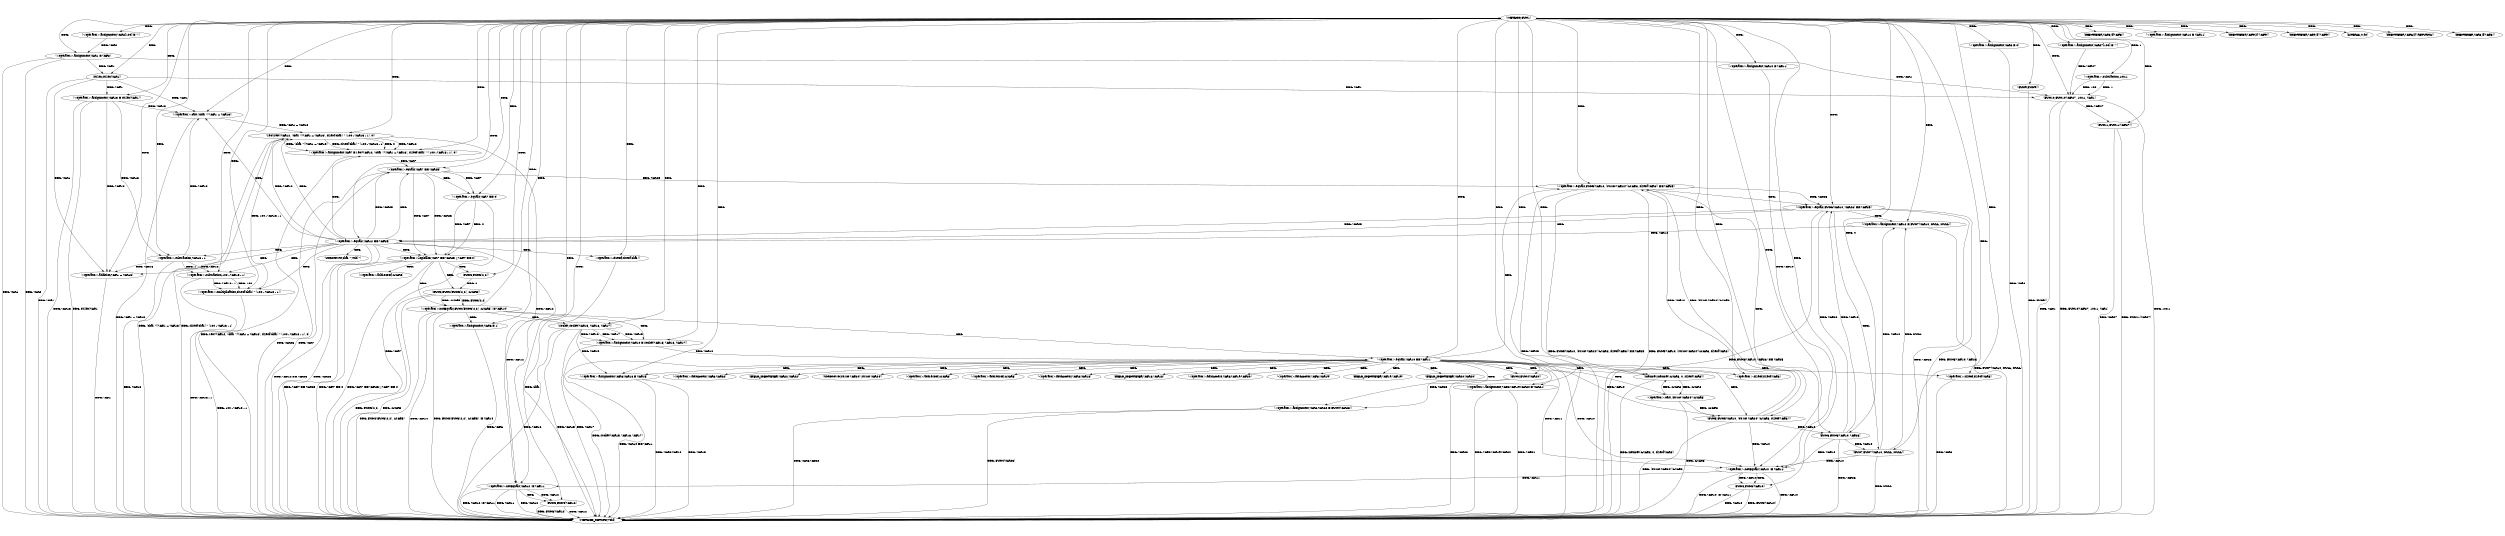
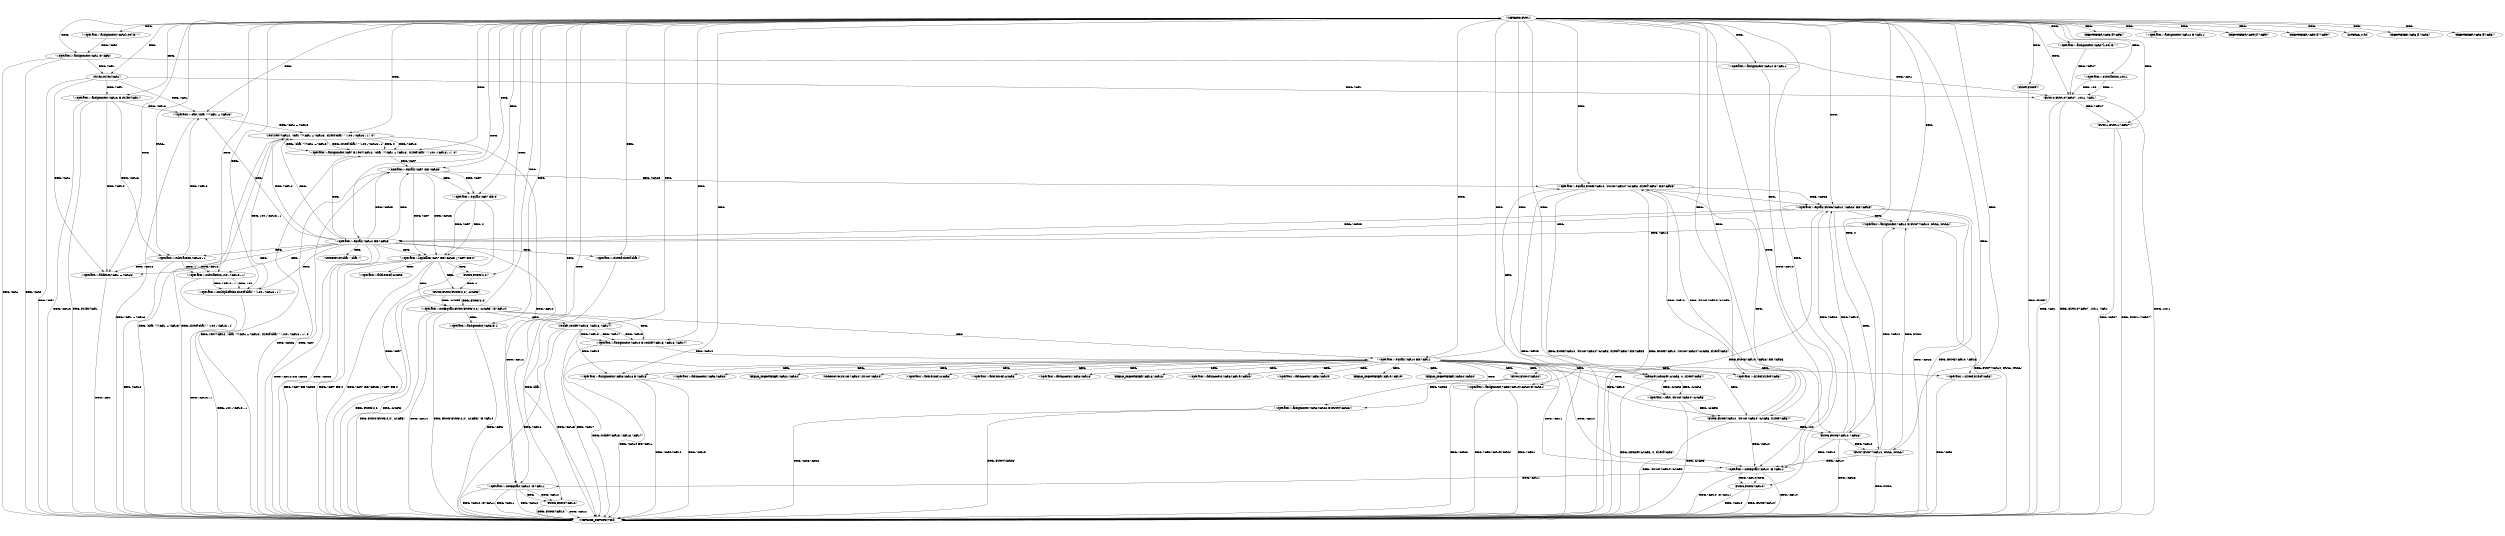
(2410, 35) -> (2410, 35)
(1994, 45) -> none
(2136, 45) -> (2136, 45)
(161, 144) -> (161, 144)
(343, 258) -> (343, 258)
(1807, 427) -> (1807, 427)
